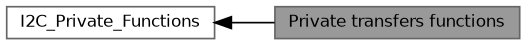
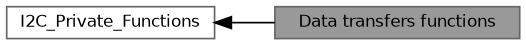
(397, 23) -> (397, 23)
